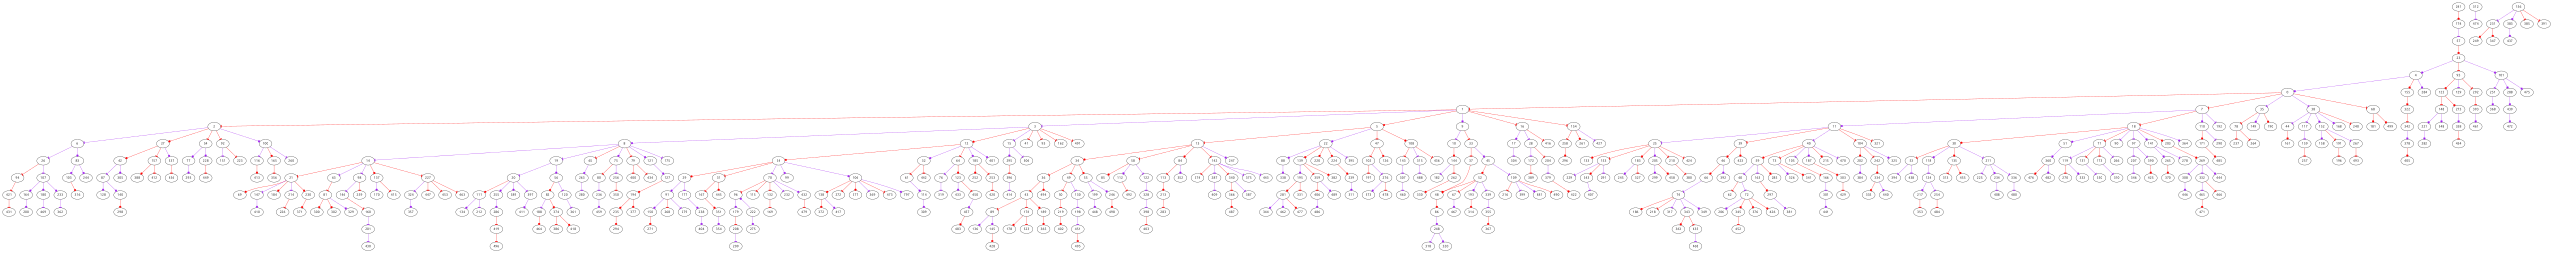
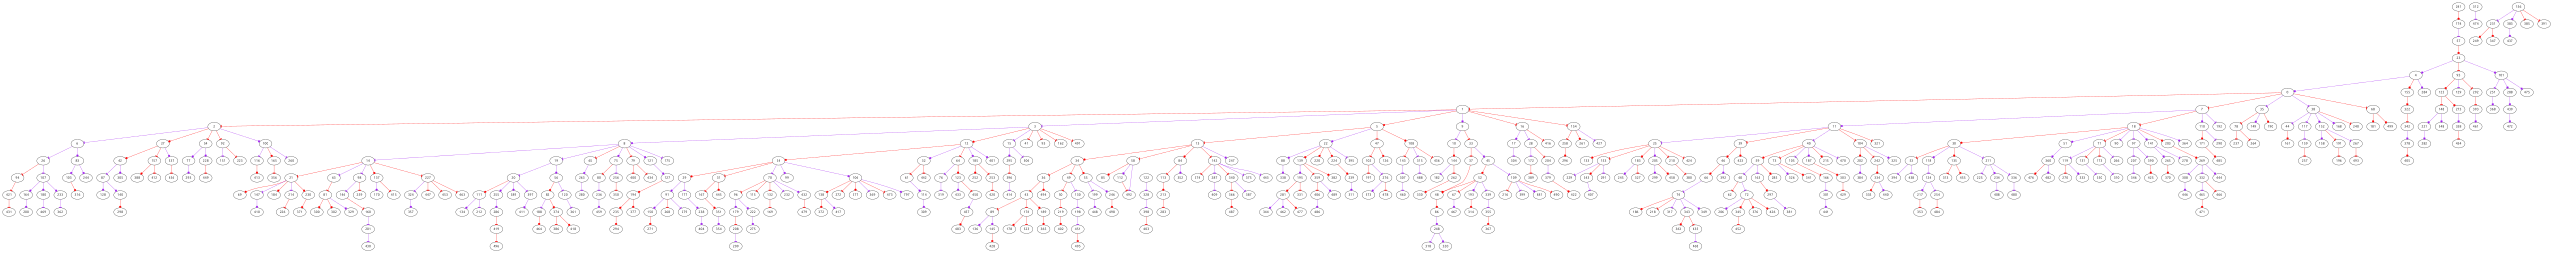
(1139, 169) -> (1131, 177)
(746, 204) -> (743, 203)
